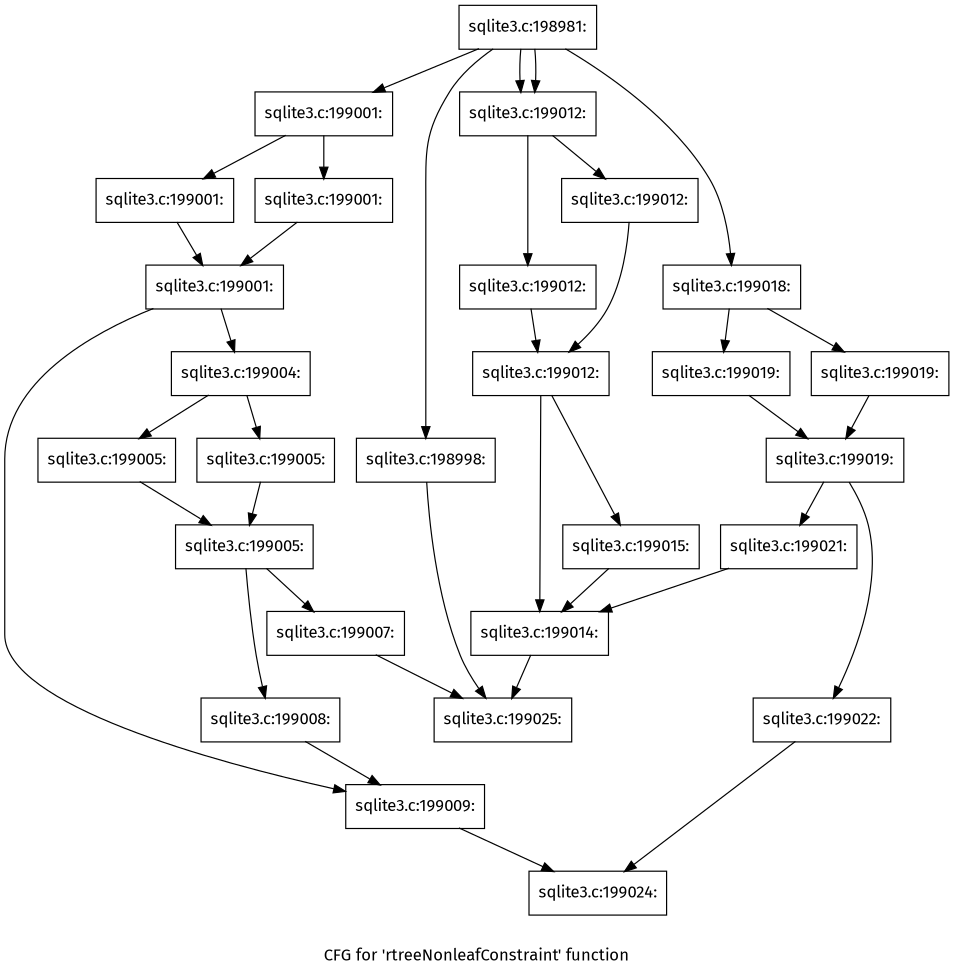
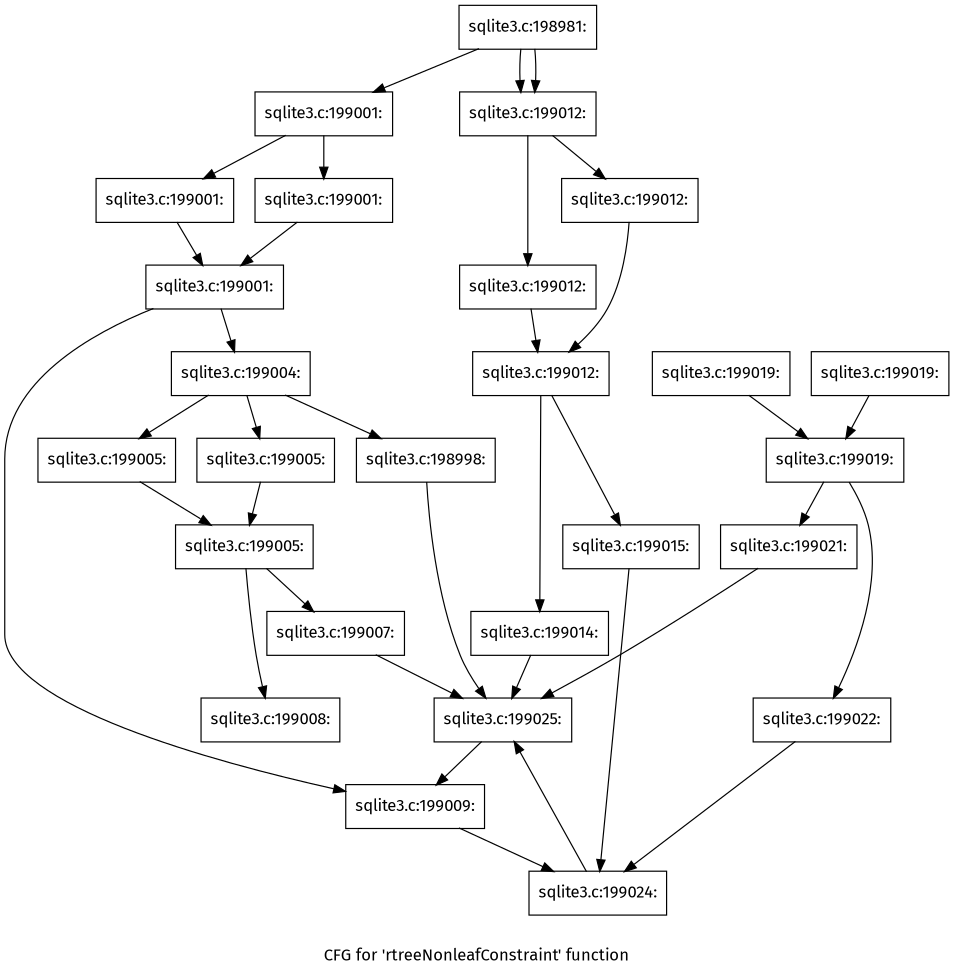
(426, 226) -> (328, 414)
(732, 287) -> none
(590, 586) -> (615, 714)
(670, 588) -> (656, 633)
(337, 760) -> (463, 759)
none -> (553, 812)
